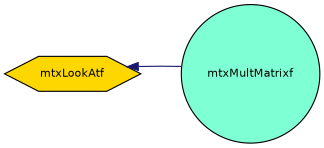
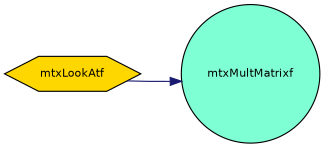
(160, 66) -> (148, 81)
